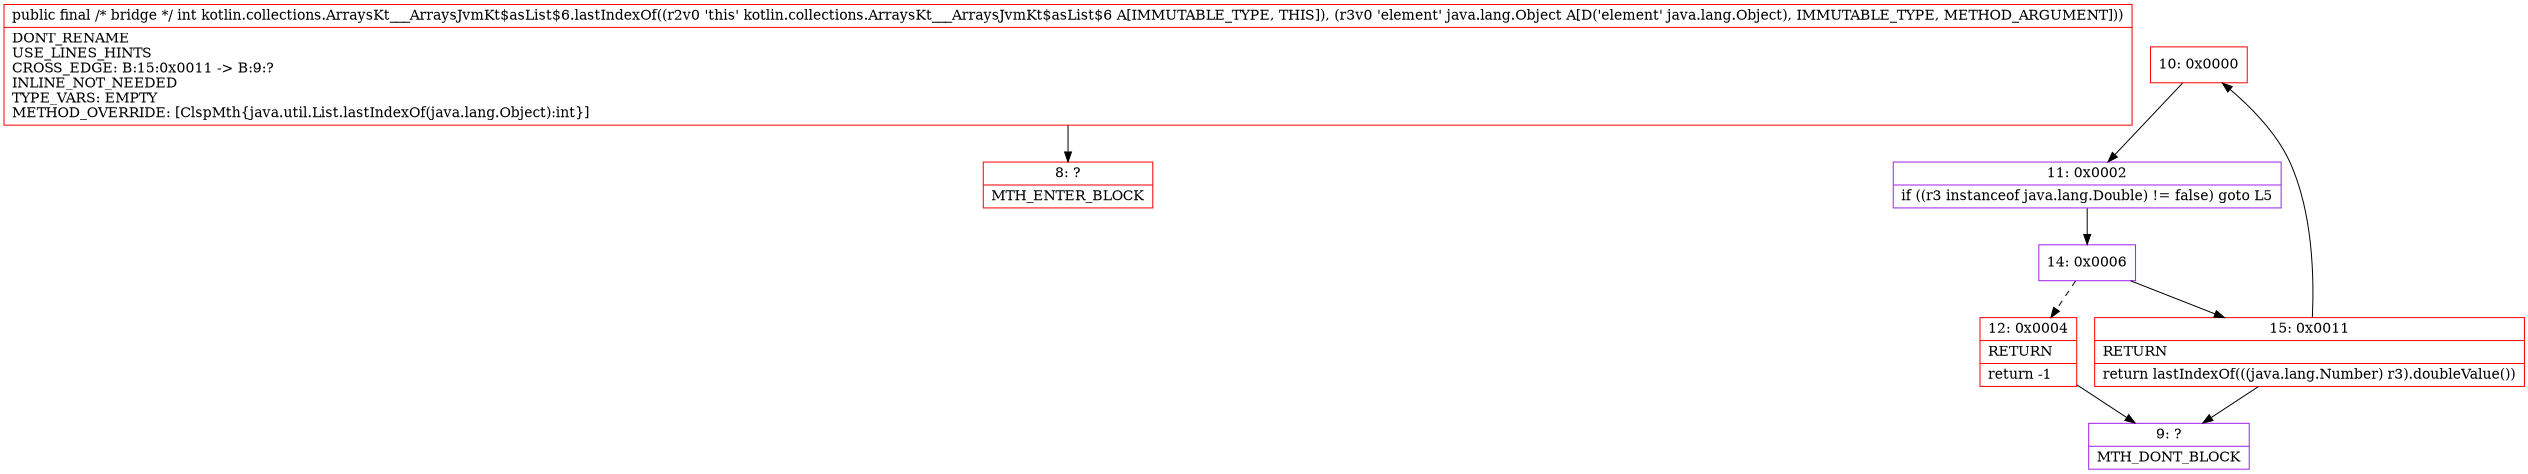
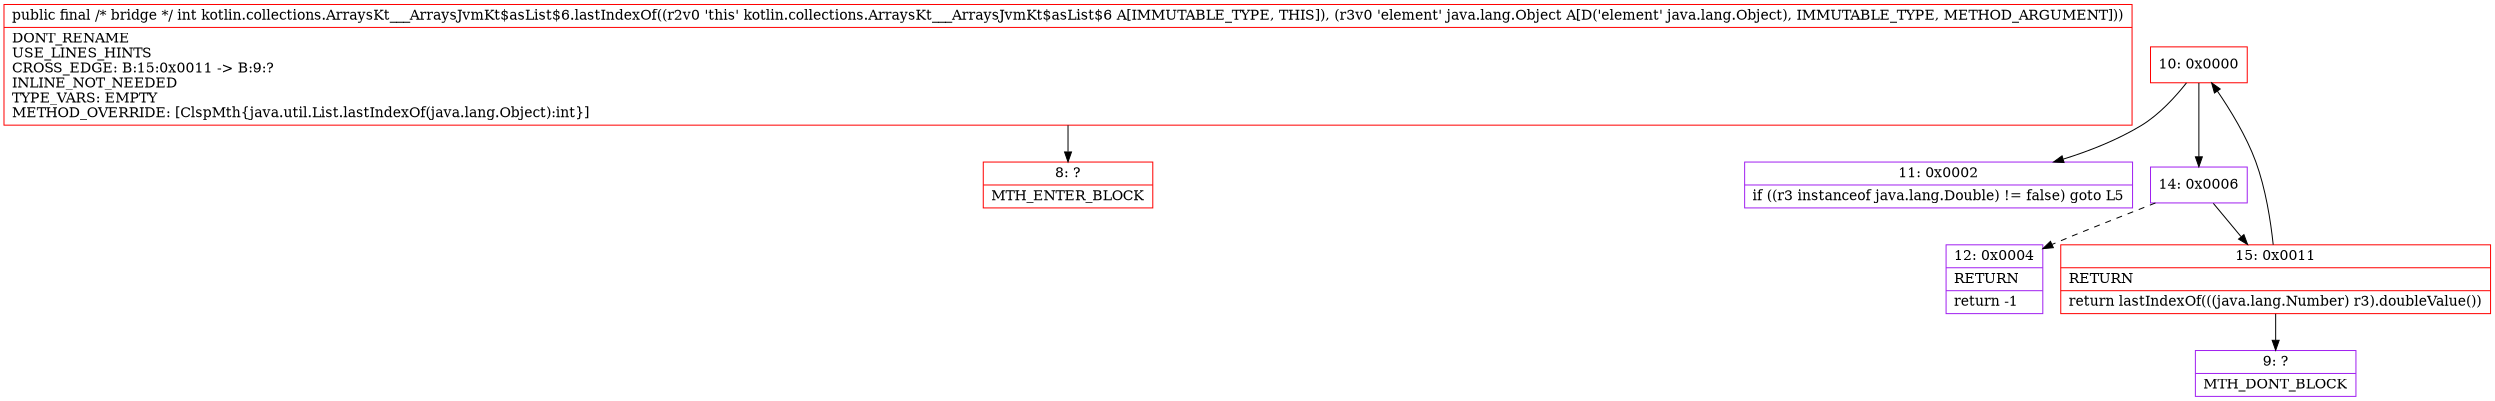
(2087, 221) -> (2199, 120)
(2028, 352) -> (1994, 279)
(2102, 401) -> none
